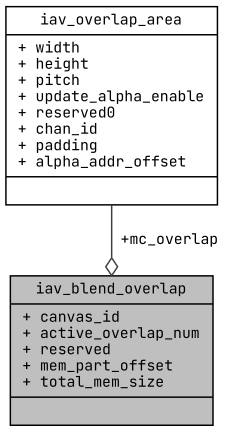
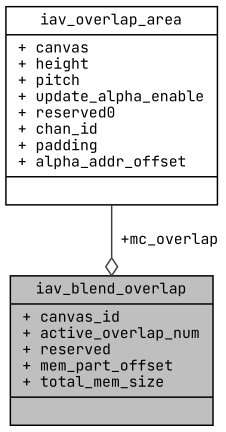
(50, 48) -> (54, 48)
